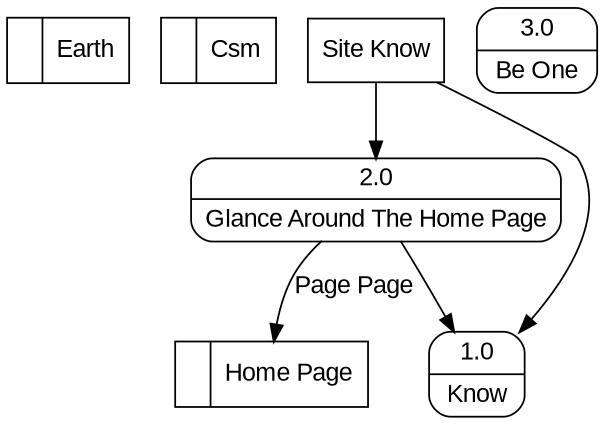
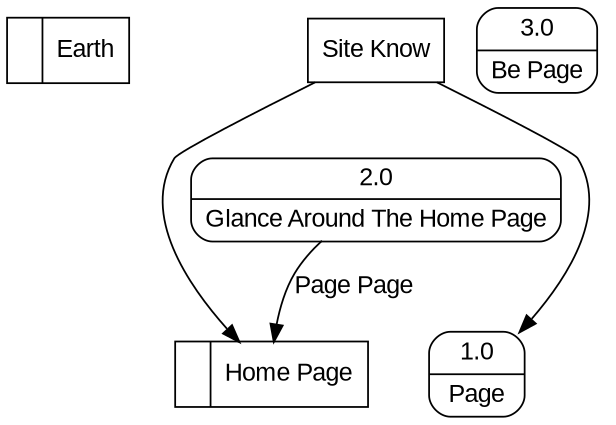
(219, 50) -> none
(537, 71) -> (537, 71)
(376, 112) -> (168, 172)
(423, 279) -> none
(477, 395) -> (477, 395)
